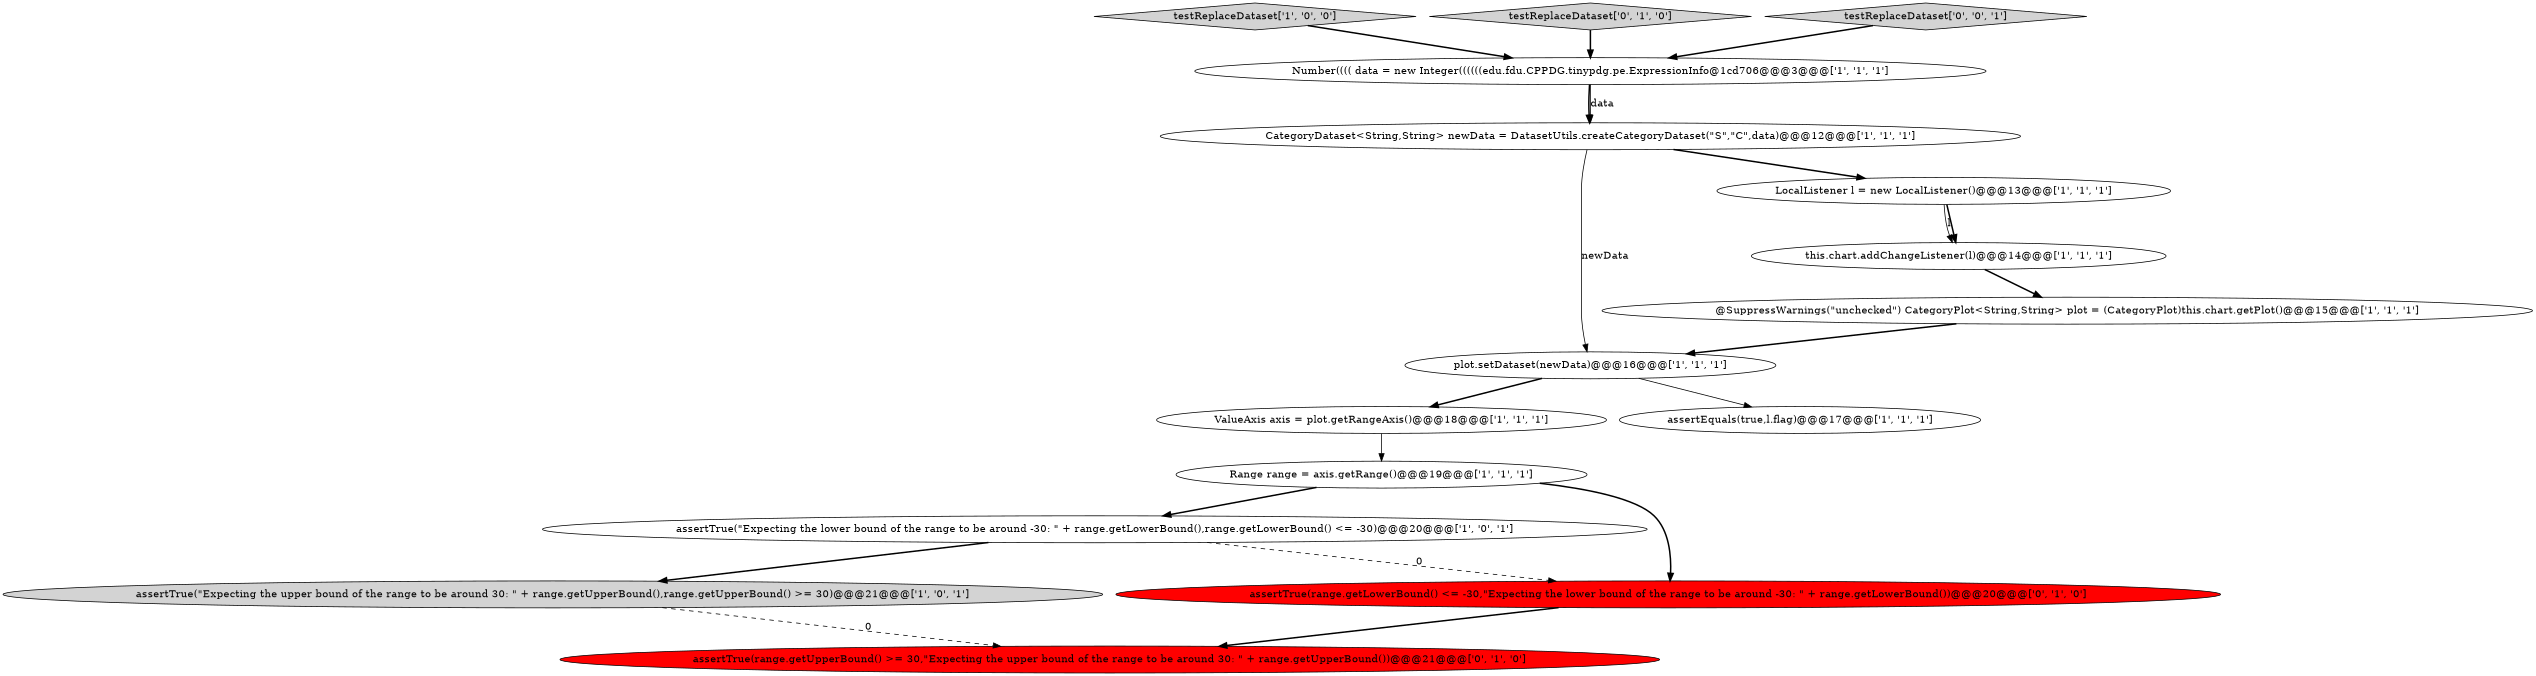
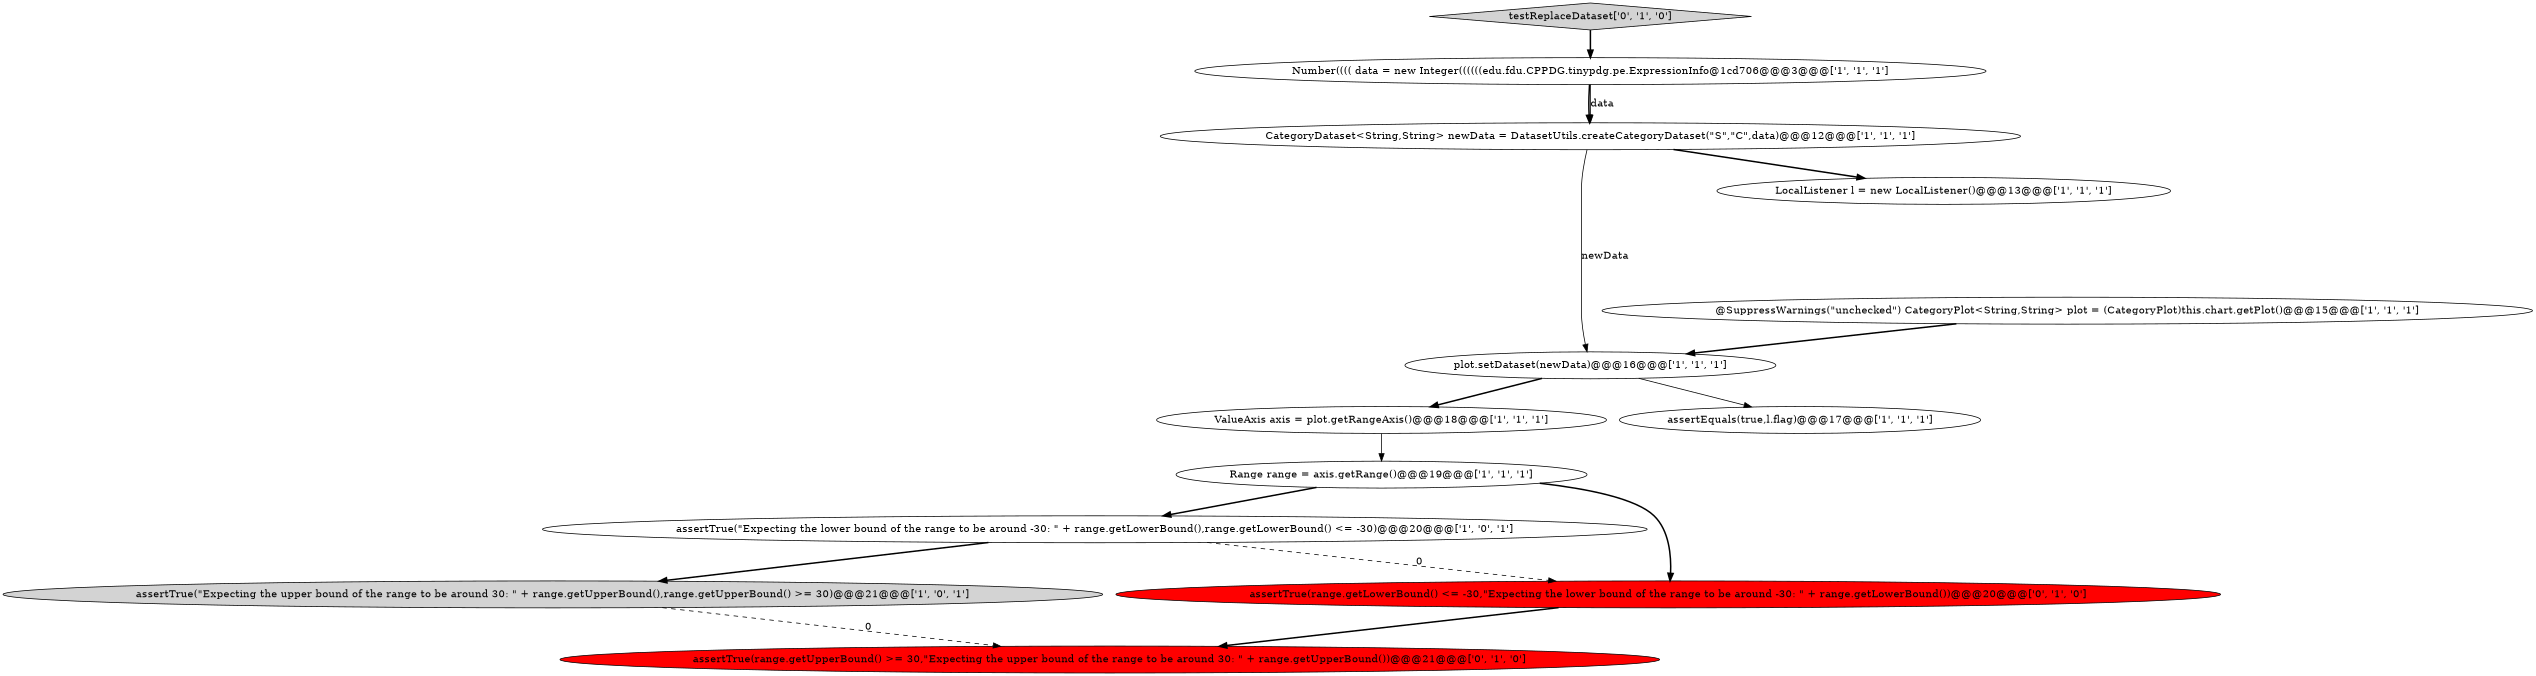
(1255, 16) -> none
(1926, 16) -> none
(1959, 256) -> none
